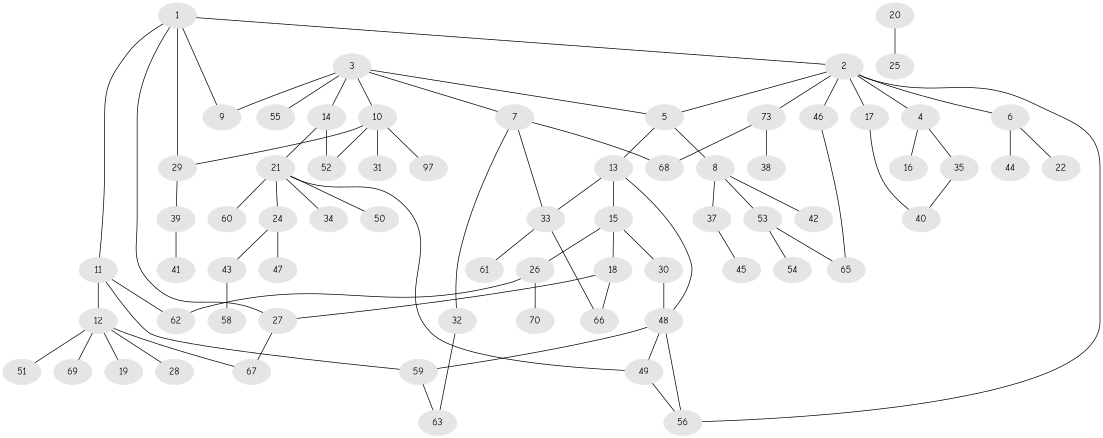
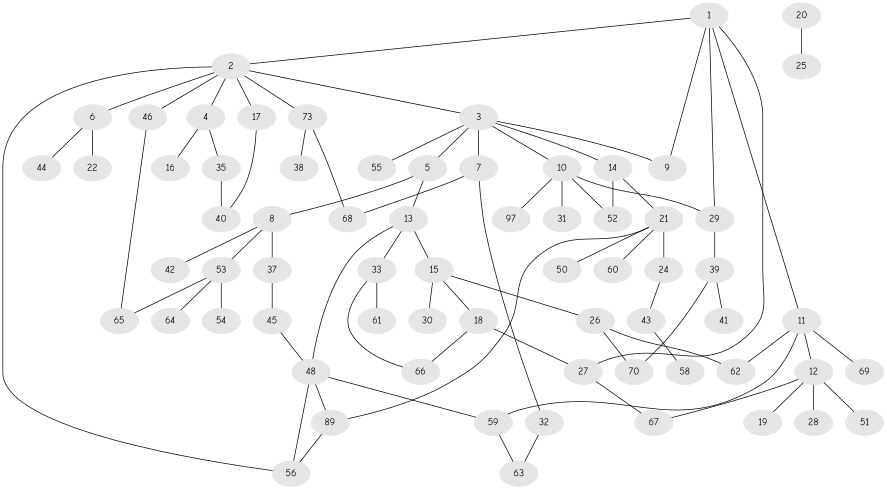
(754, 92) -> (355, 92)
(530, 168) -> none
(329, 219) -> none
(278, 270) -> none
(664, 296) -> (292, 346)
none -> (170, 321)
none -> (679, 324)
(86, 346) -> (833, 346)
(644, 372) -> (330, 423)
